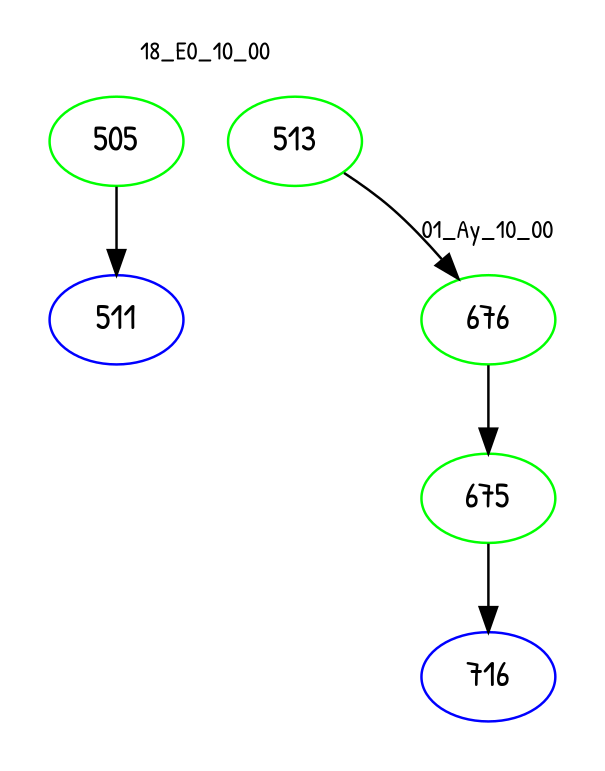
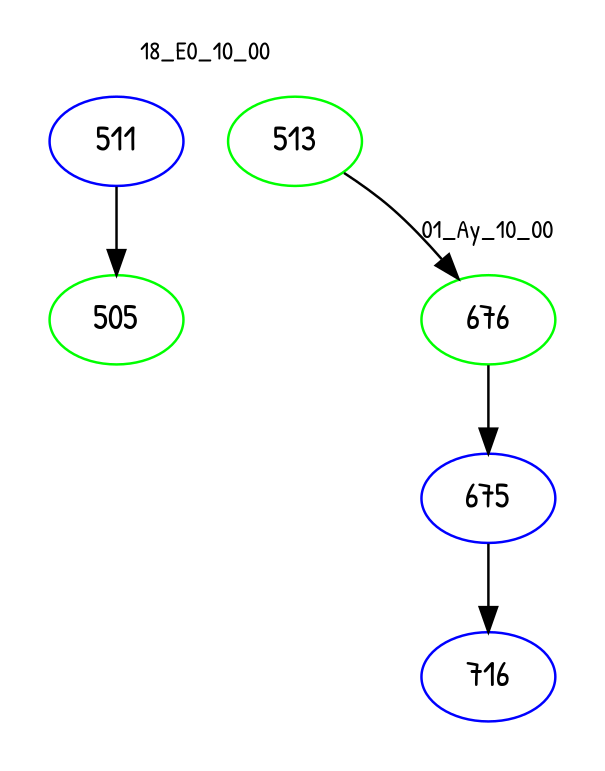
(117, 218) -> (117, 218)
(488, 498) -> (488, 498)
